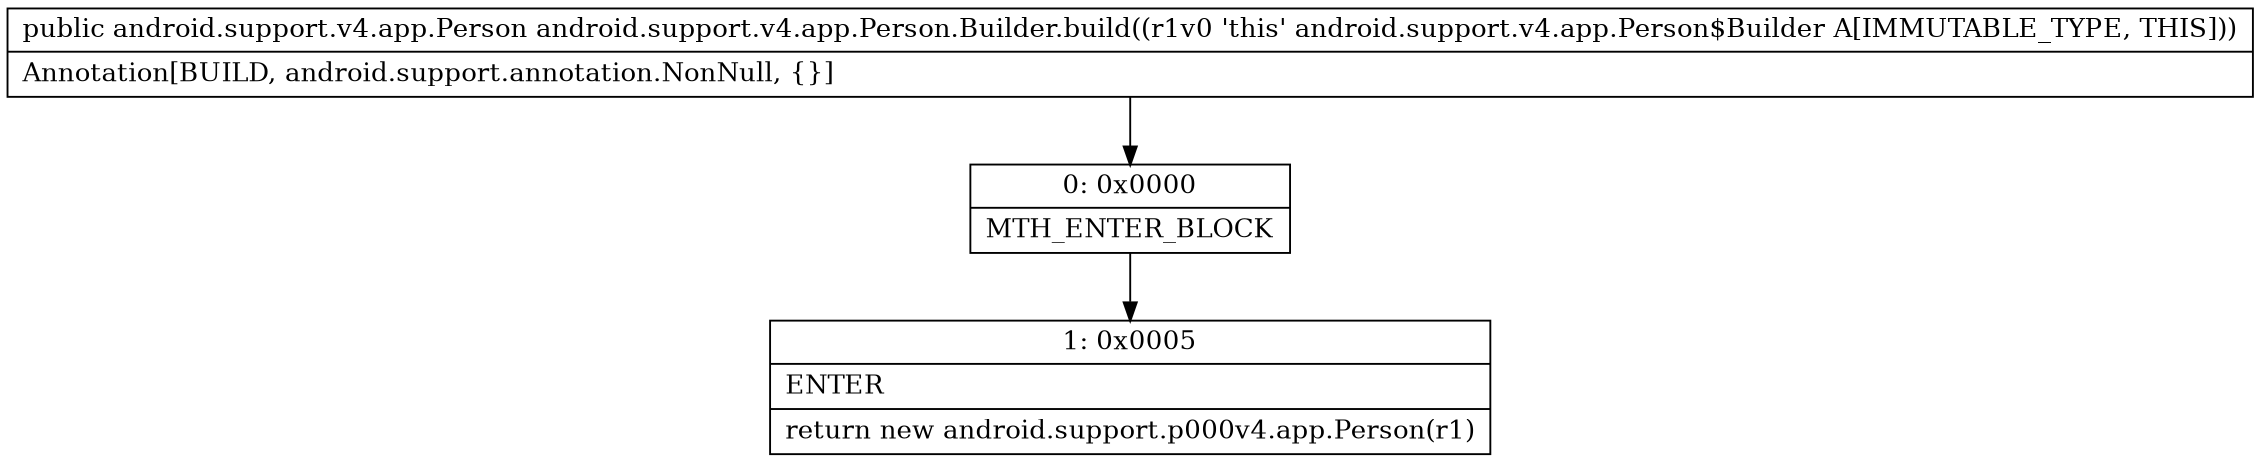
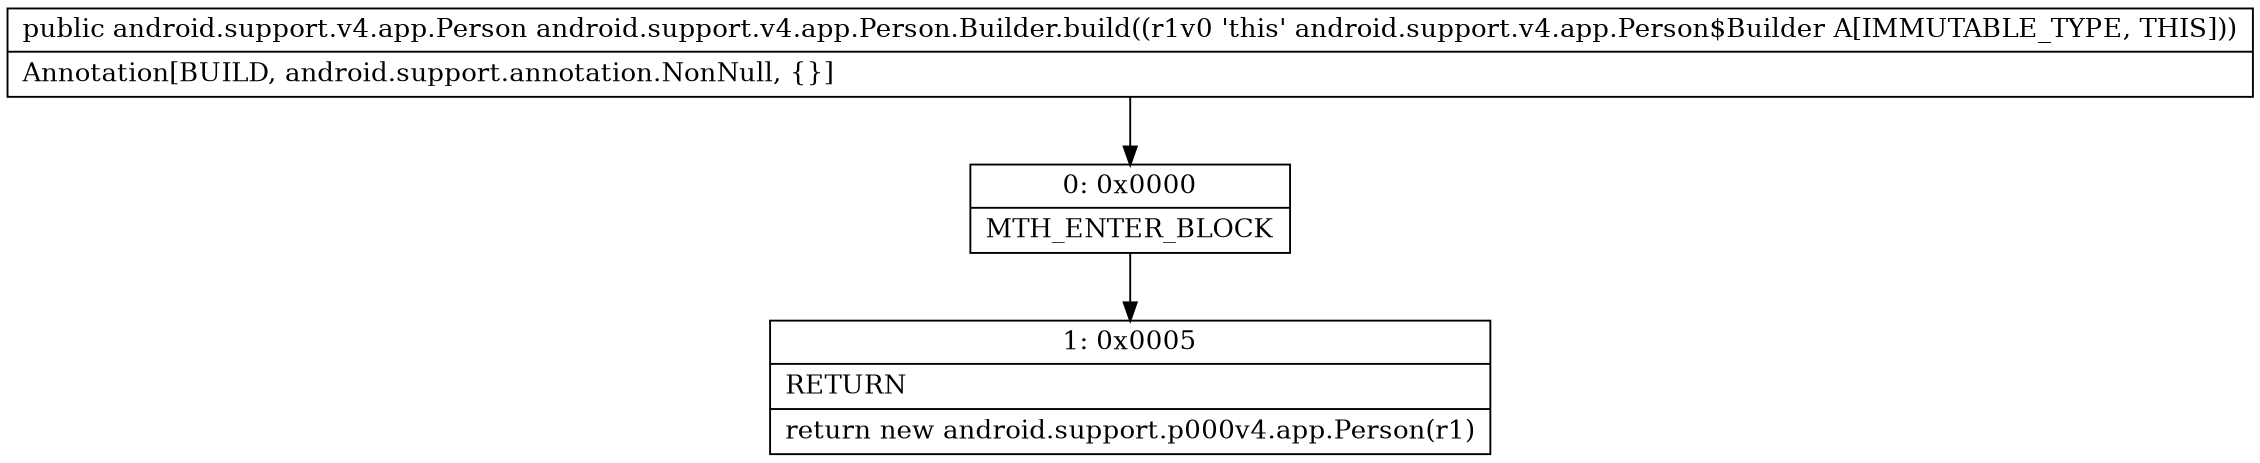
(835, 386) -> (846, 386)
